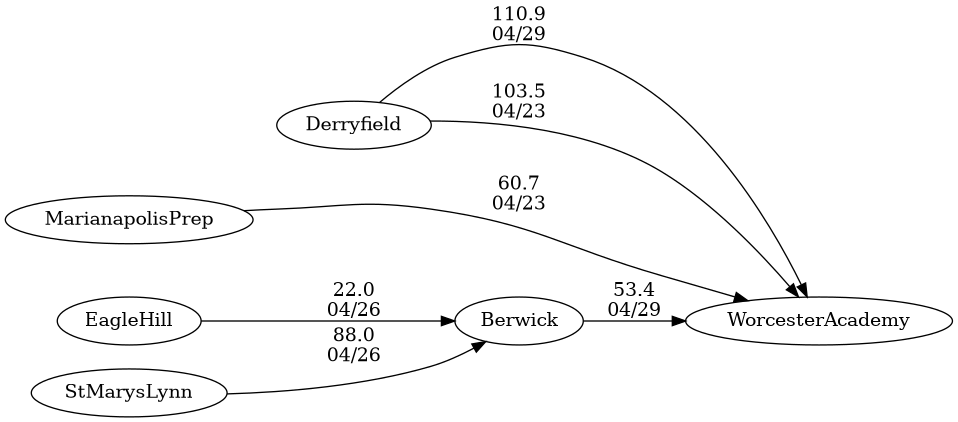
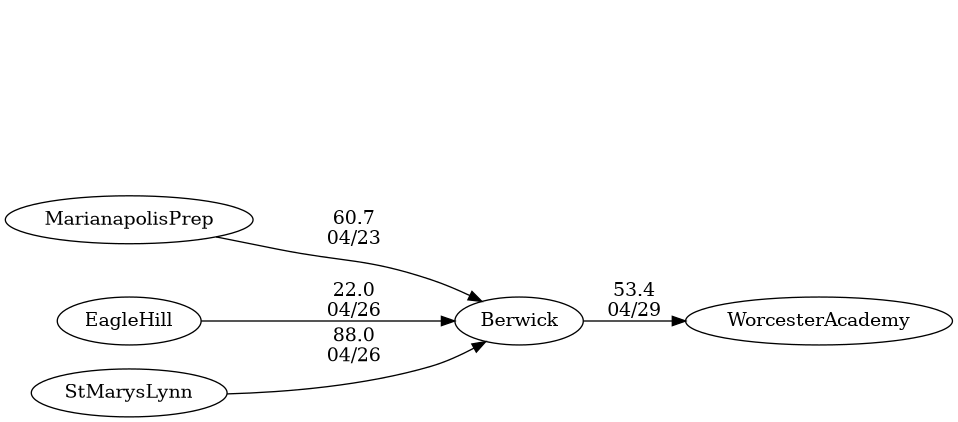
(354, 125) -> none
(495, 221) -> (345, 260)
